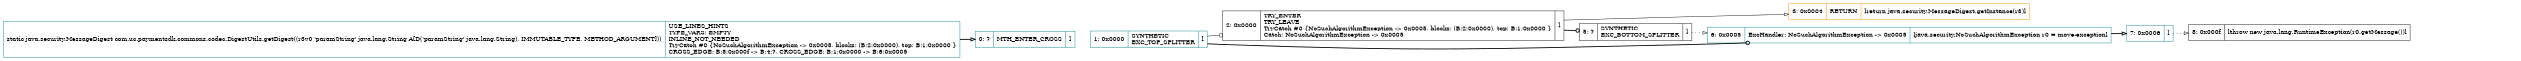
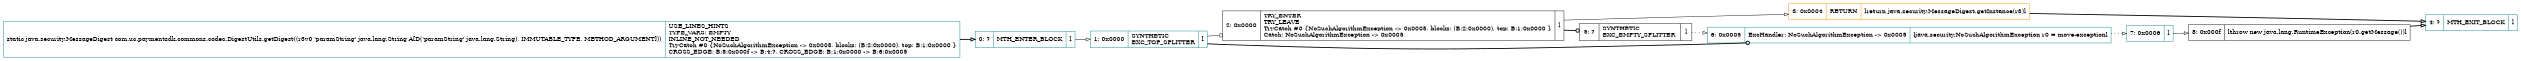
none -> (2471, 23)
(2179, 33) -> (2179, 33)
(2117, 34) -> (2117, 34)
(1640, 35) -> (1639, 35)
(1029, 39) -> (1030, 39)
none -> (1081, 39)
